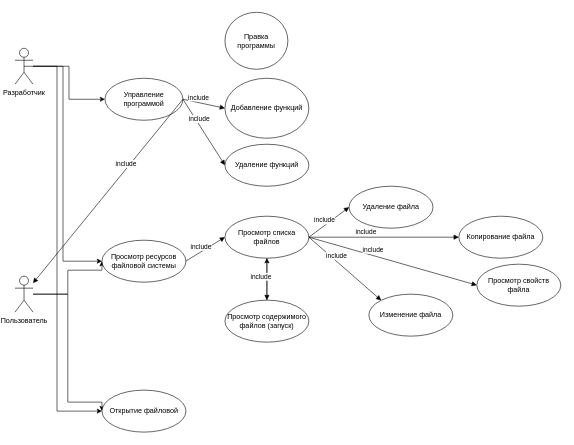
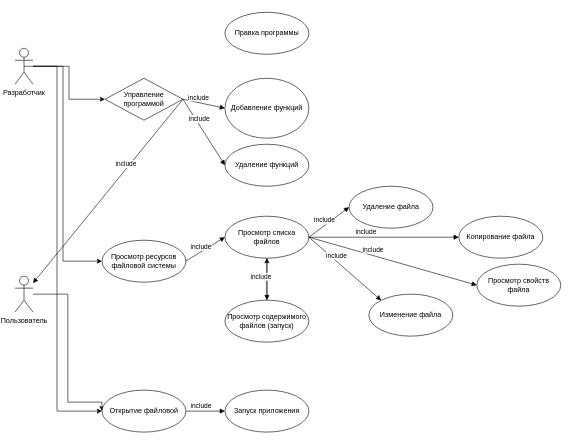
(256, 41) -> (267, 33)
(144, 99) -> (144, 99)
(102, 266) -> none
none -> (218, 411)
none -> (267, 411)
